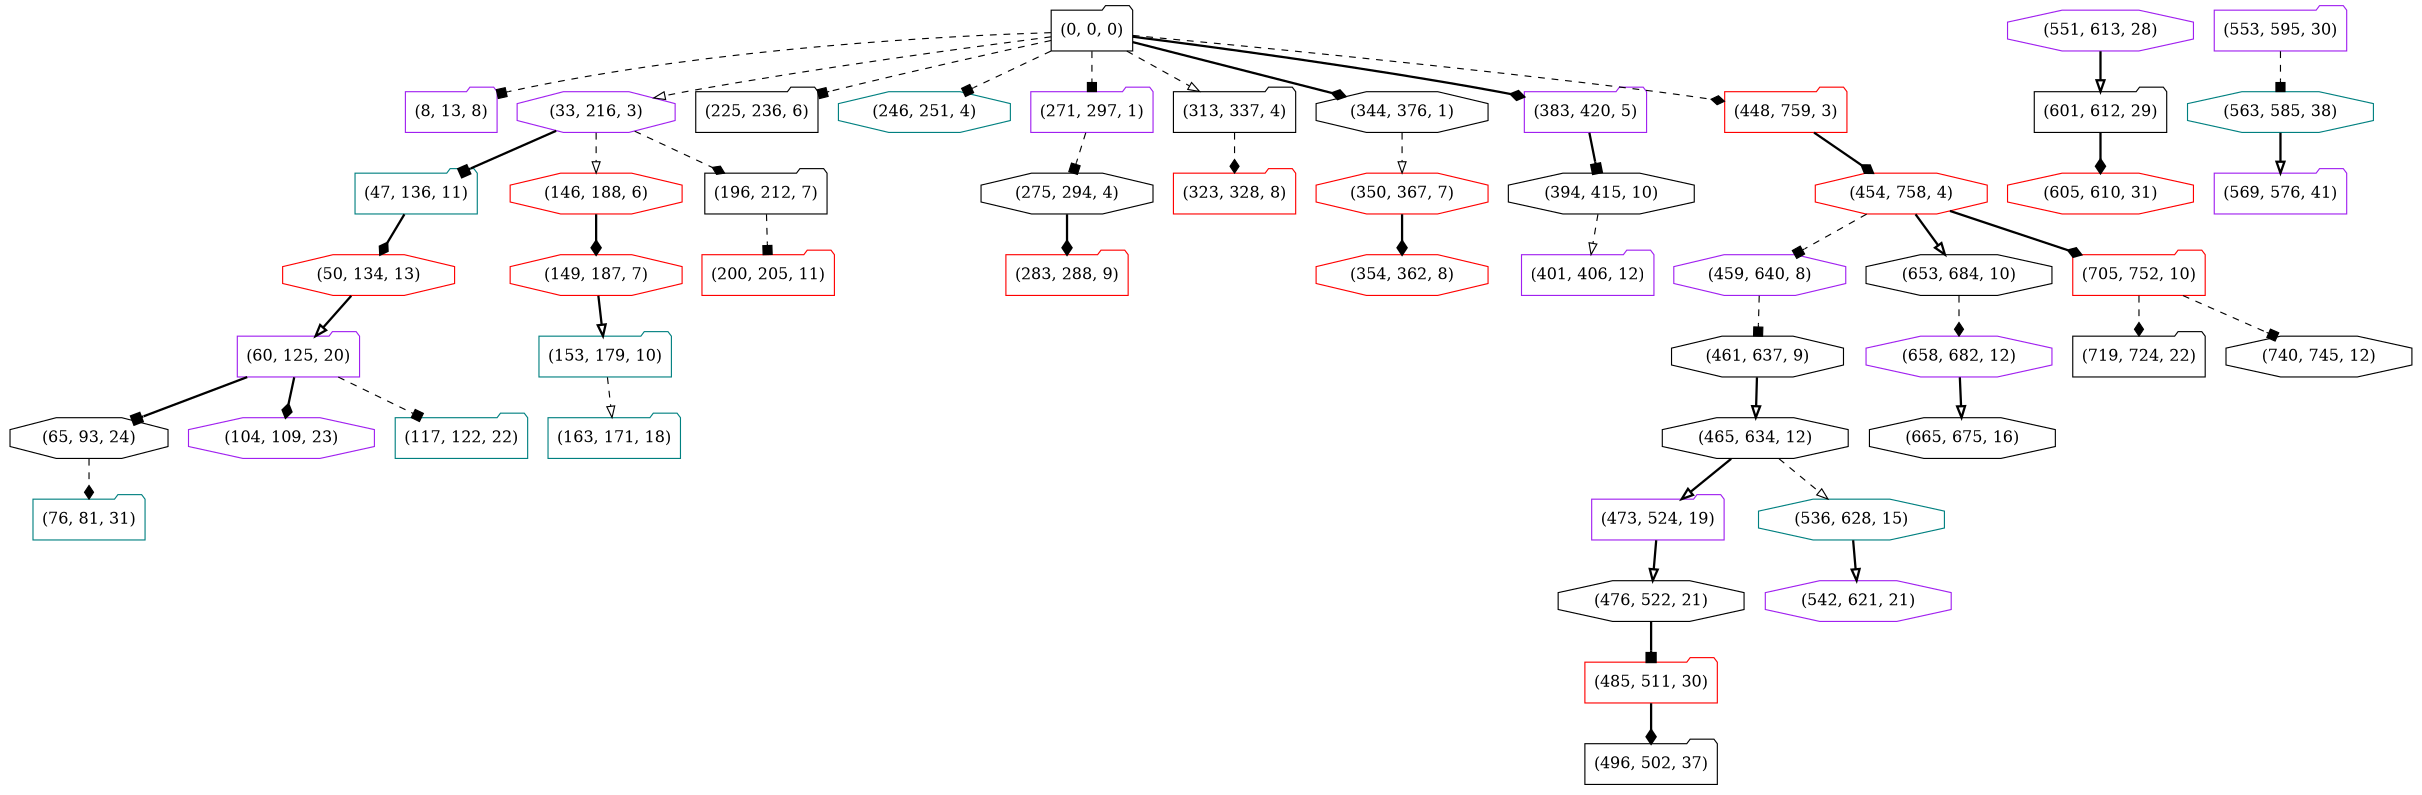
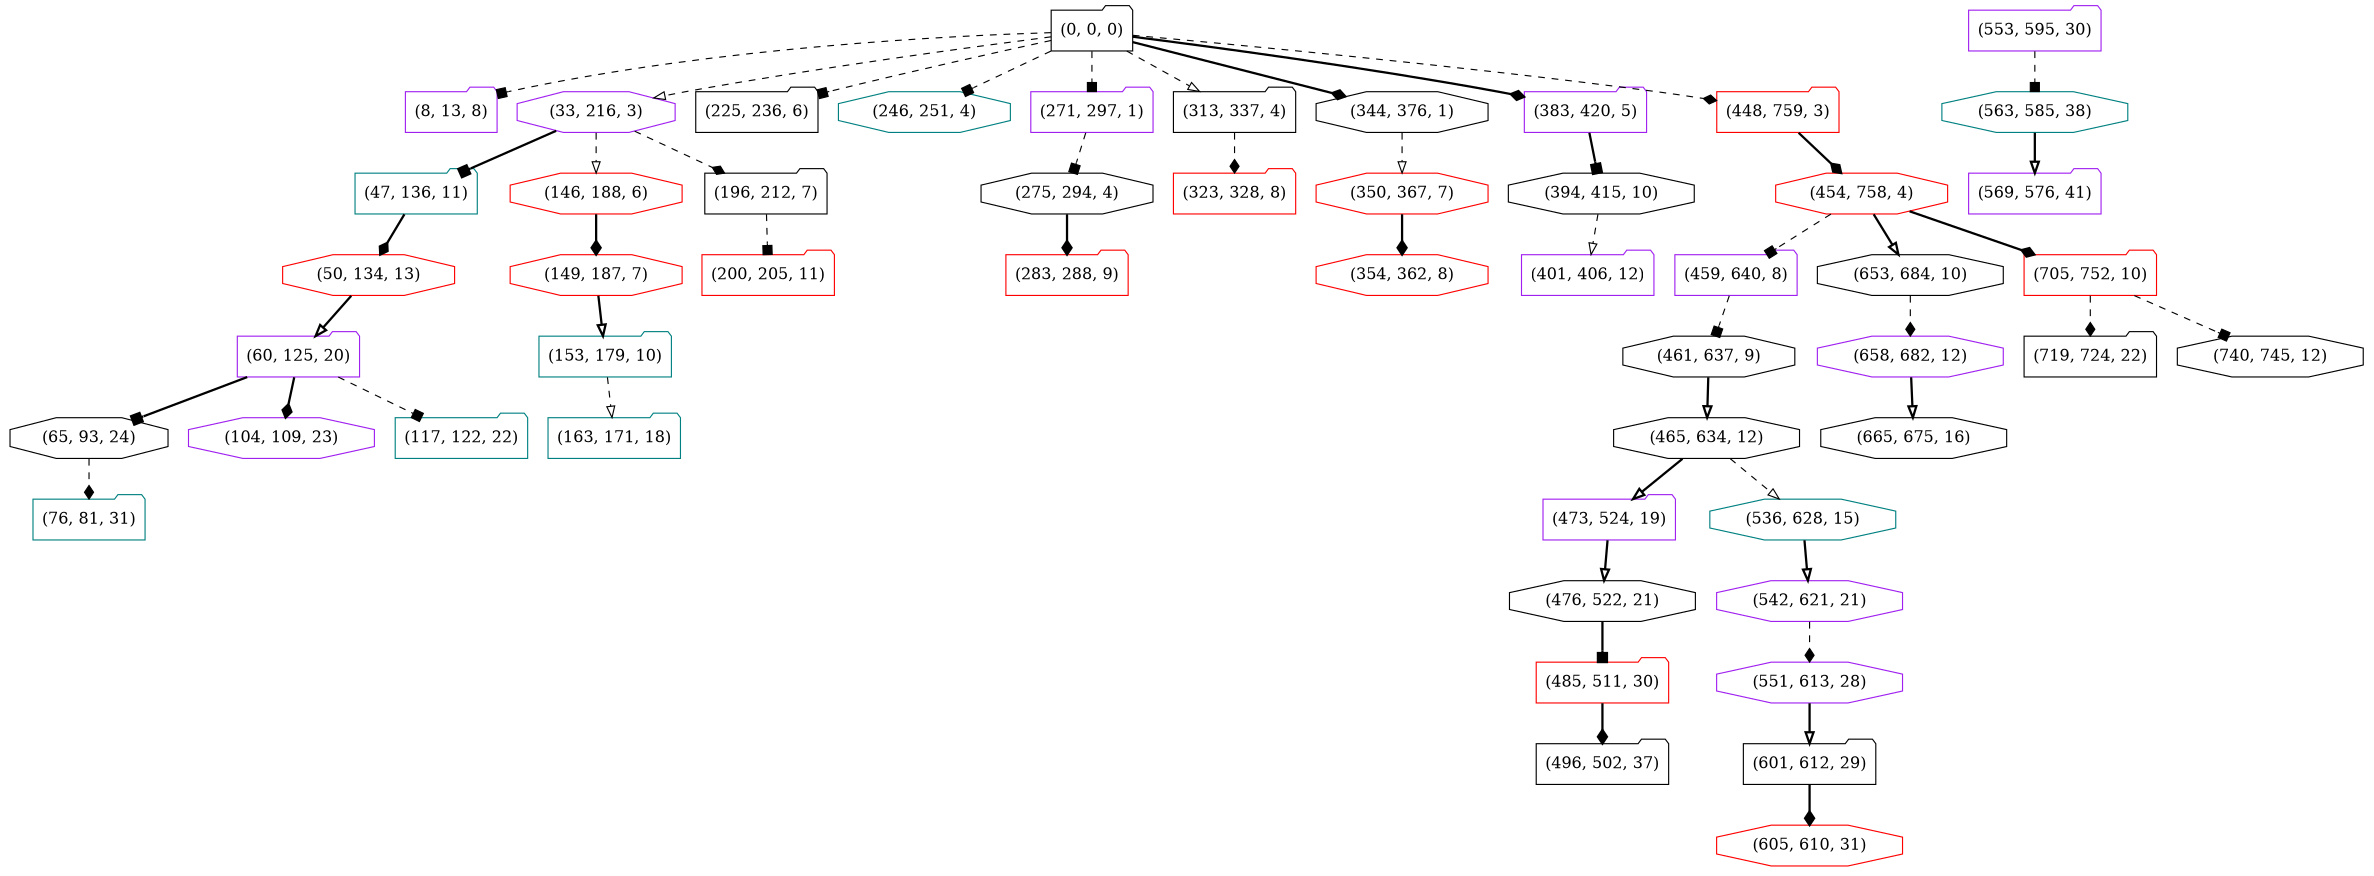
(1760, 275) -> (1736, 275)
none -> (1810, 635)
